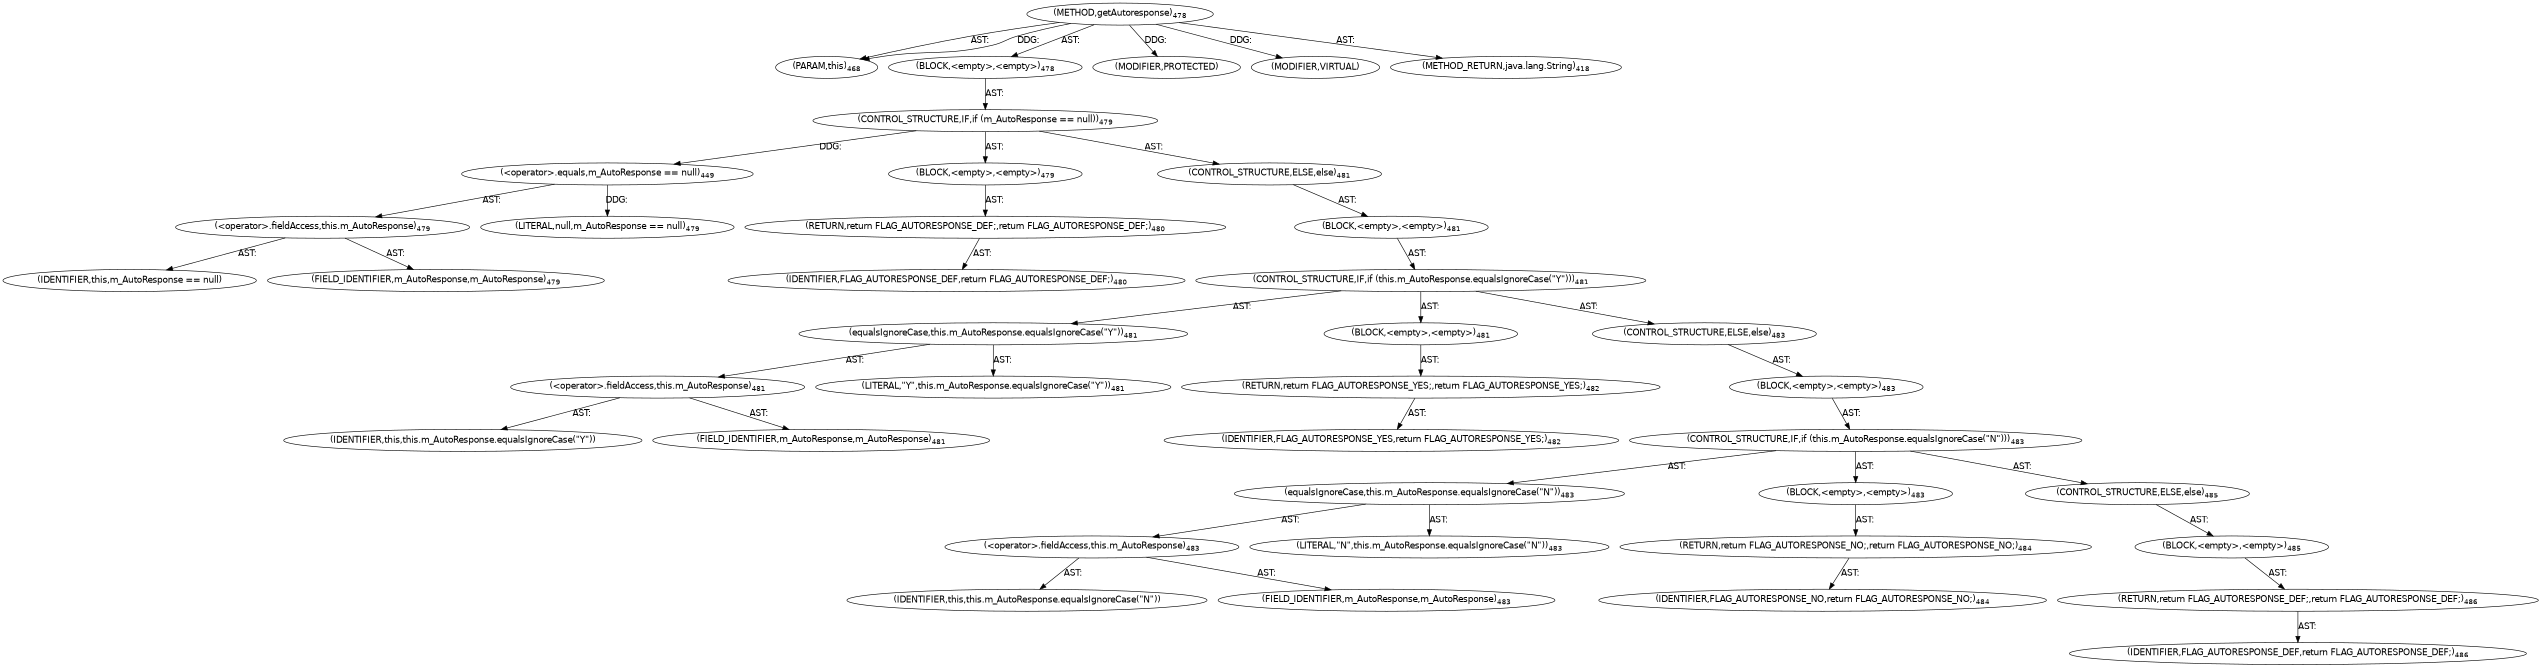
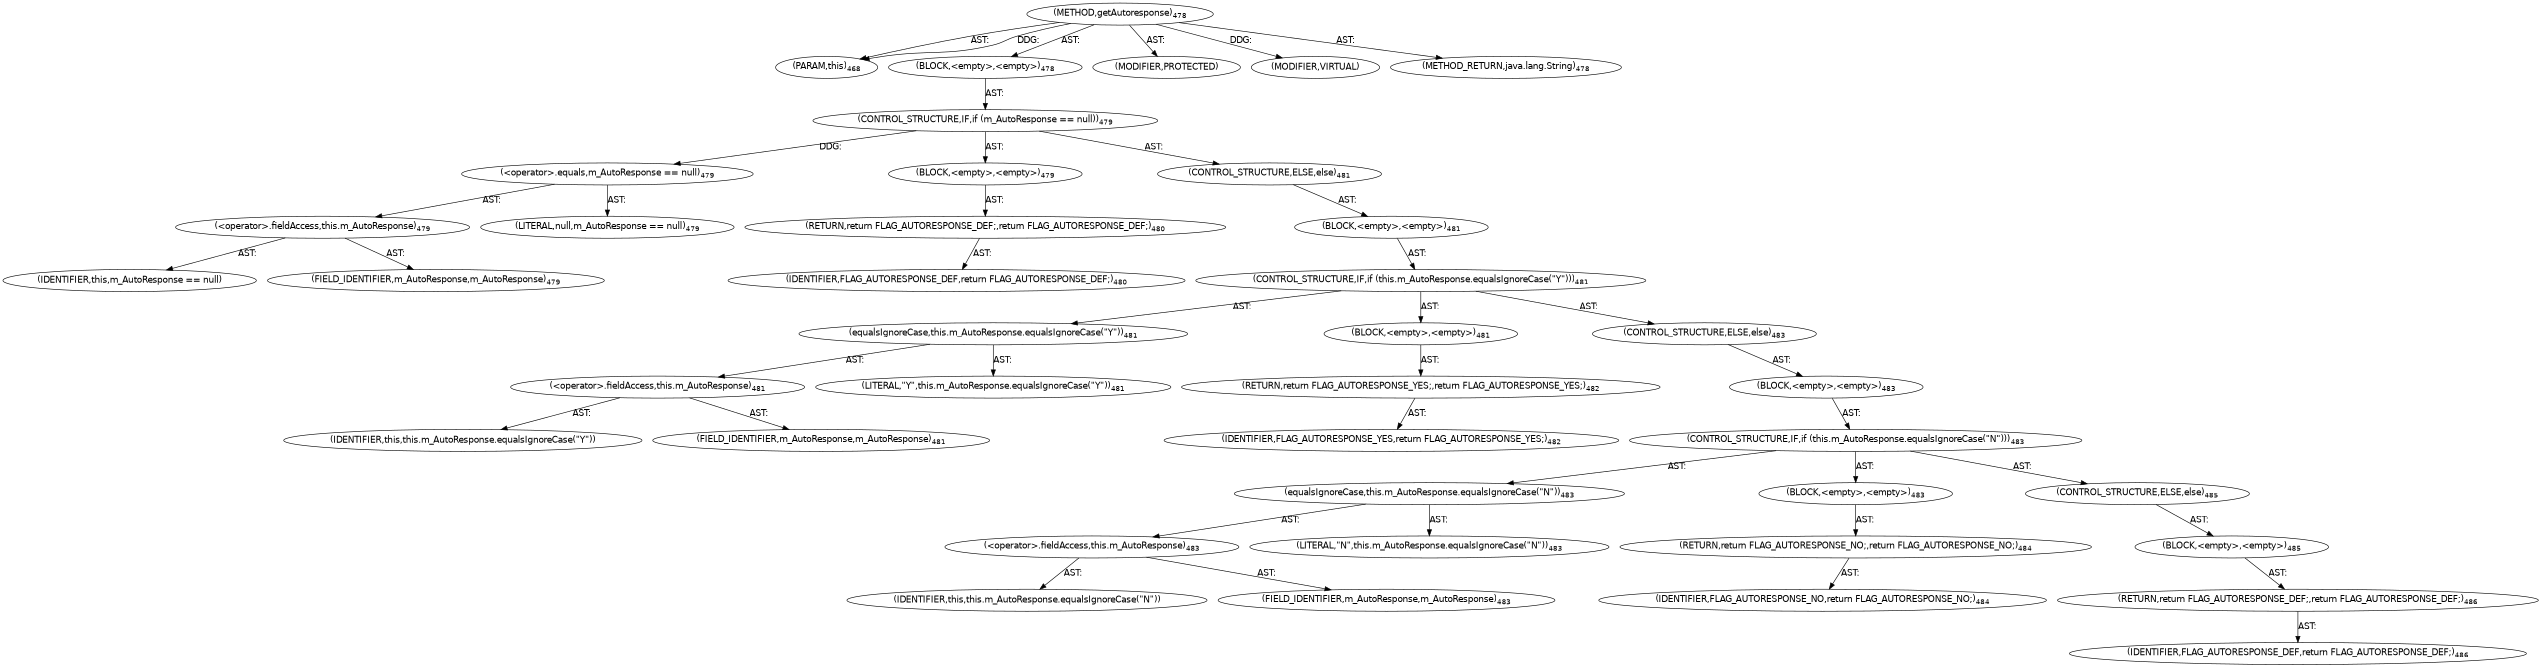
(1157, 41) -> (1157, 41)
(1583, 66) -> (1583, 66)
(708, 173) -> (708, 173)
(618, 201) -> (618, 201)
